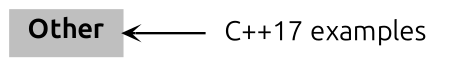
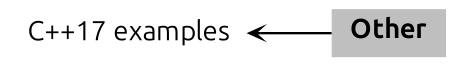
(171, 33) -> (296, 33)
